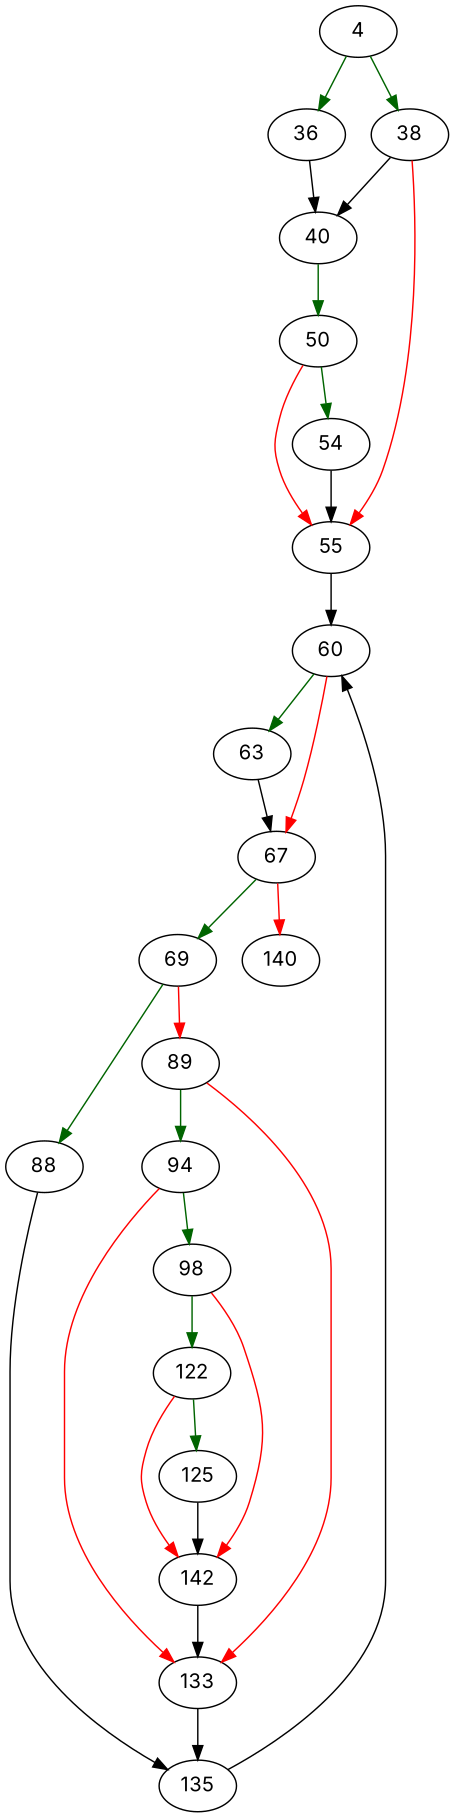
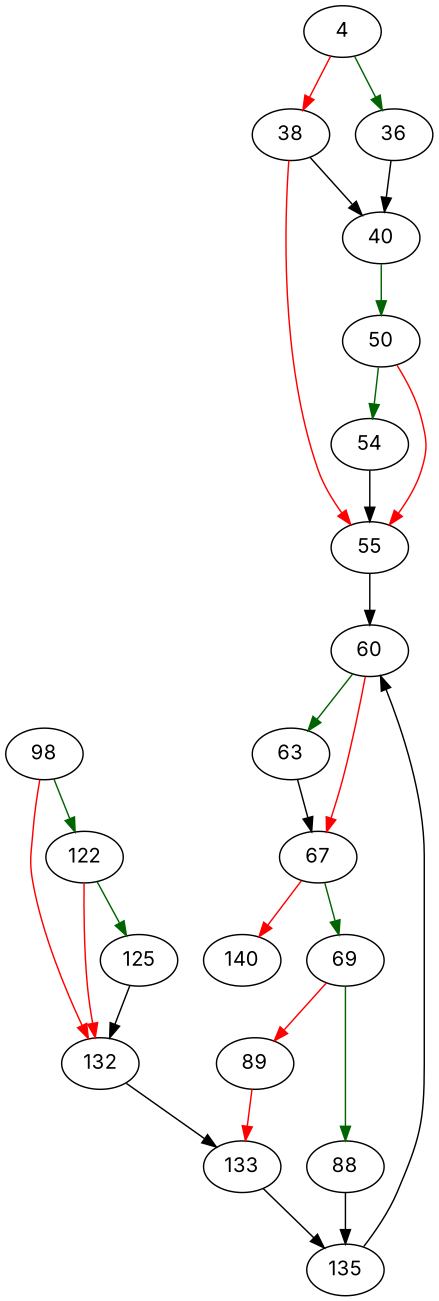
(381, 77) -> (320, 77)
(181, 1167) -> none
(198, 1580) -> (100, 1064)
